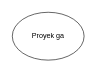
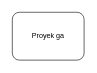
(48, 36) -> (48, 36)
